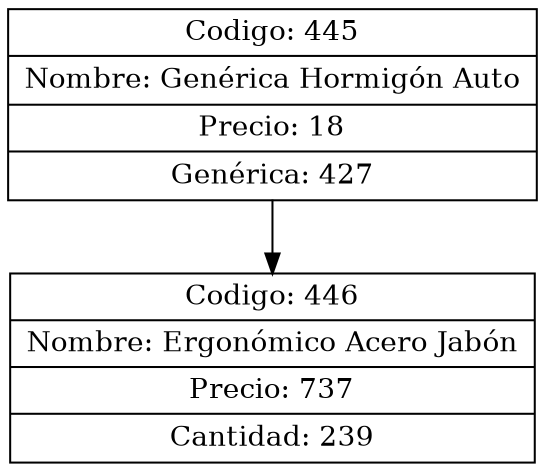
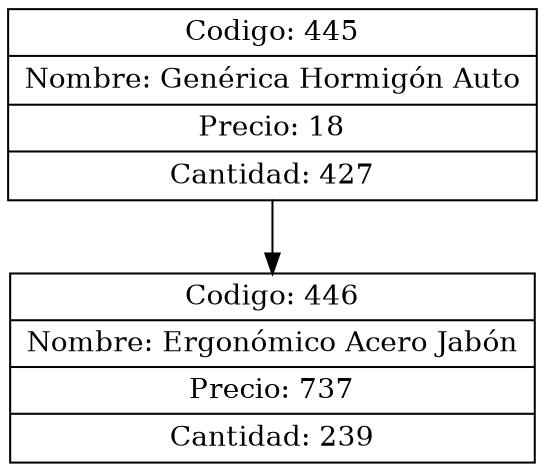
(272, 175) -> (272, 175)
